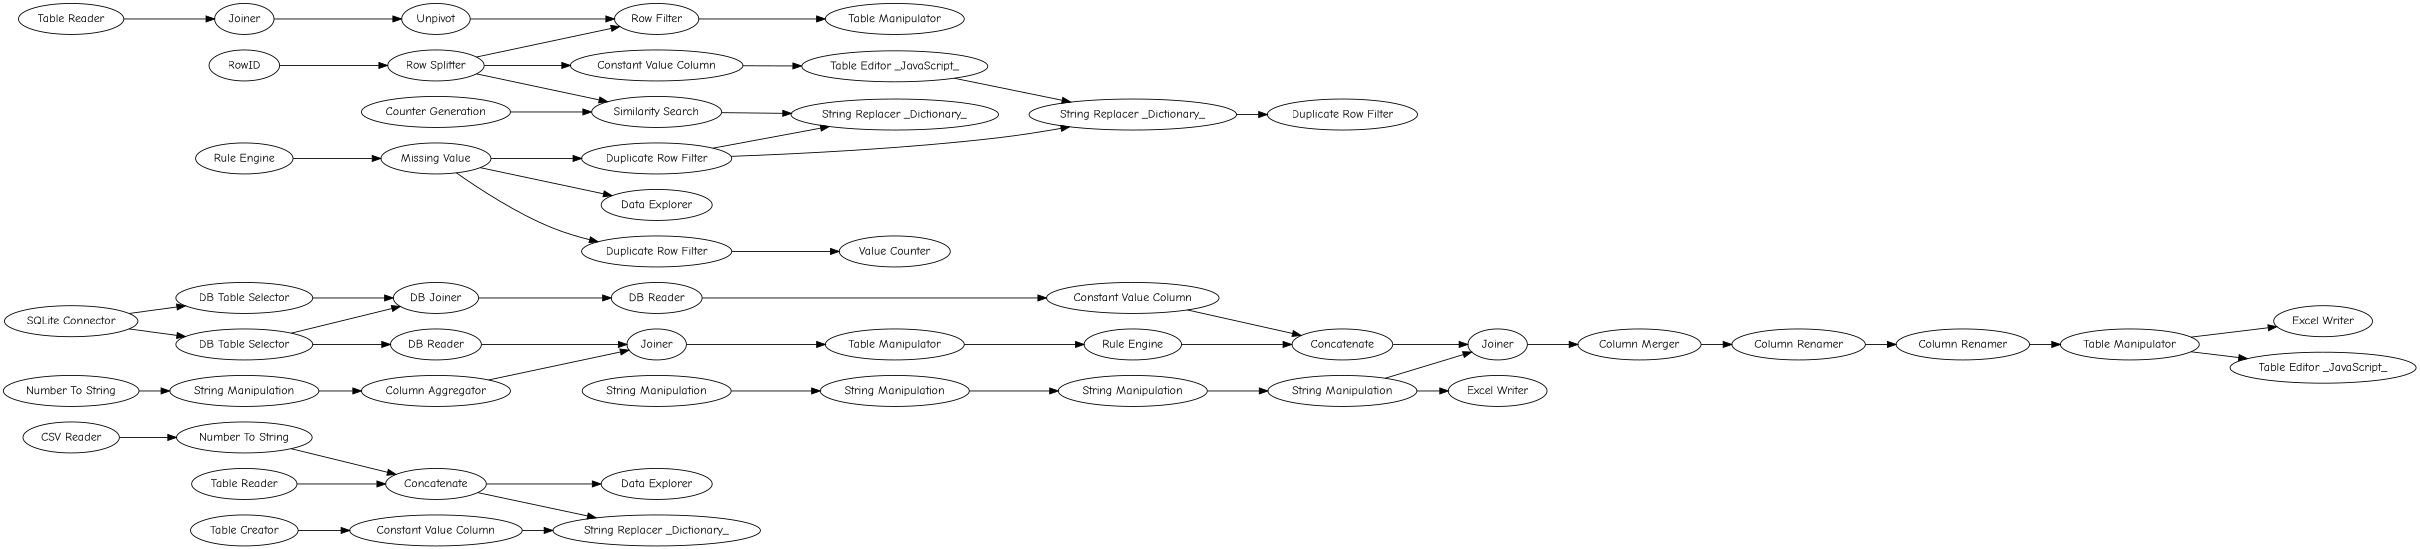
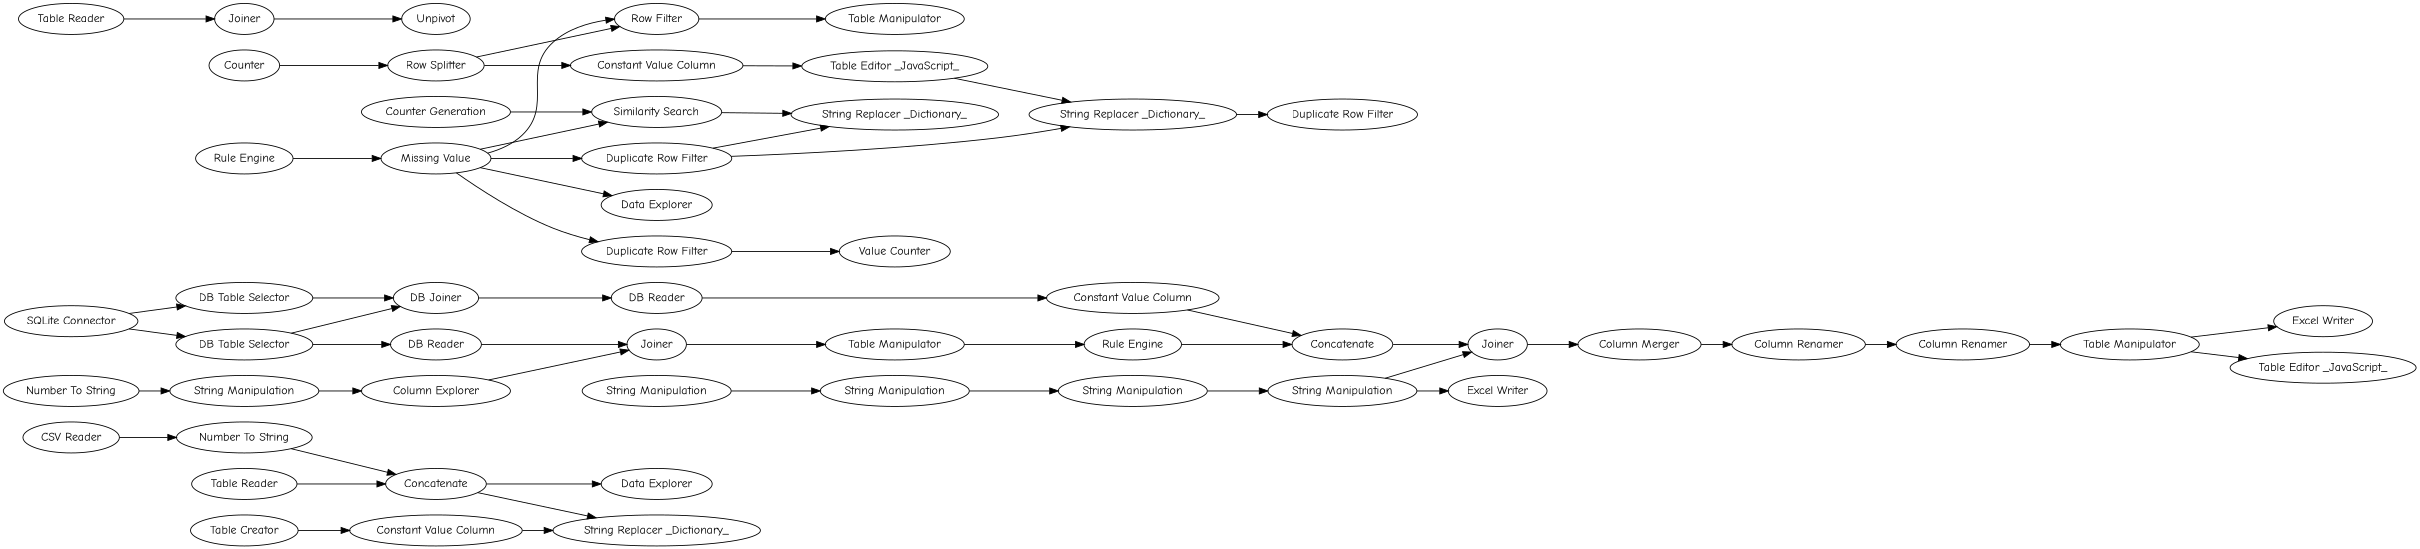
(538, 19) -> (537, 79)
(244, 65) -> (244, 65)
(538, 87) -> (540, 137)
(436, 391) -> (436, 391)
